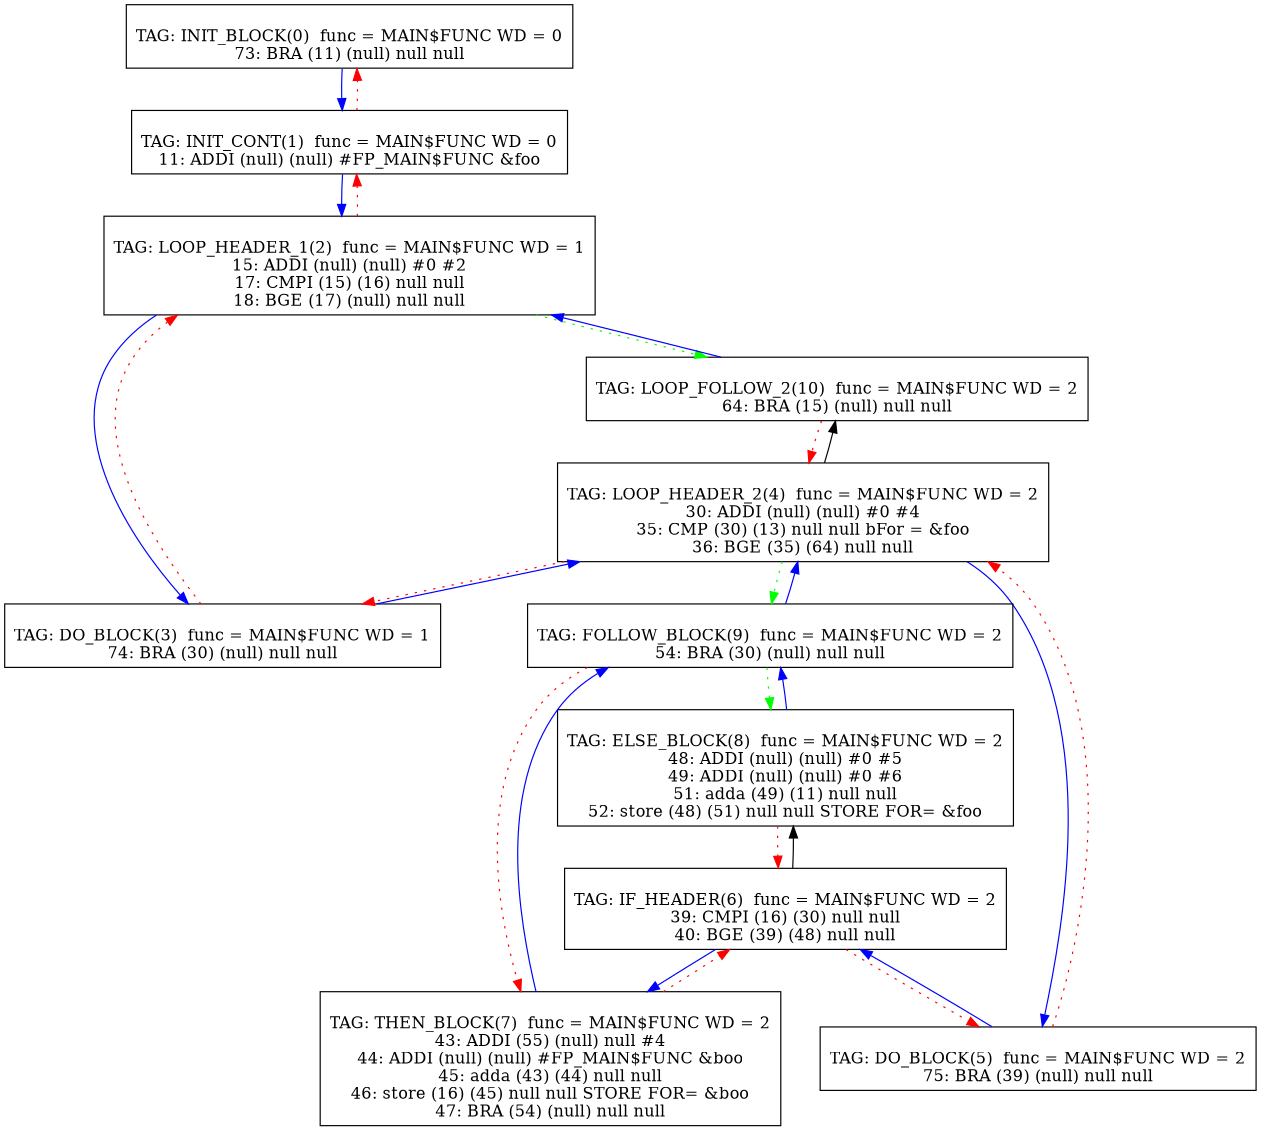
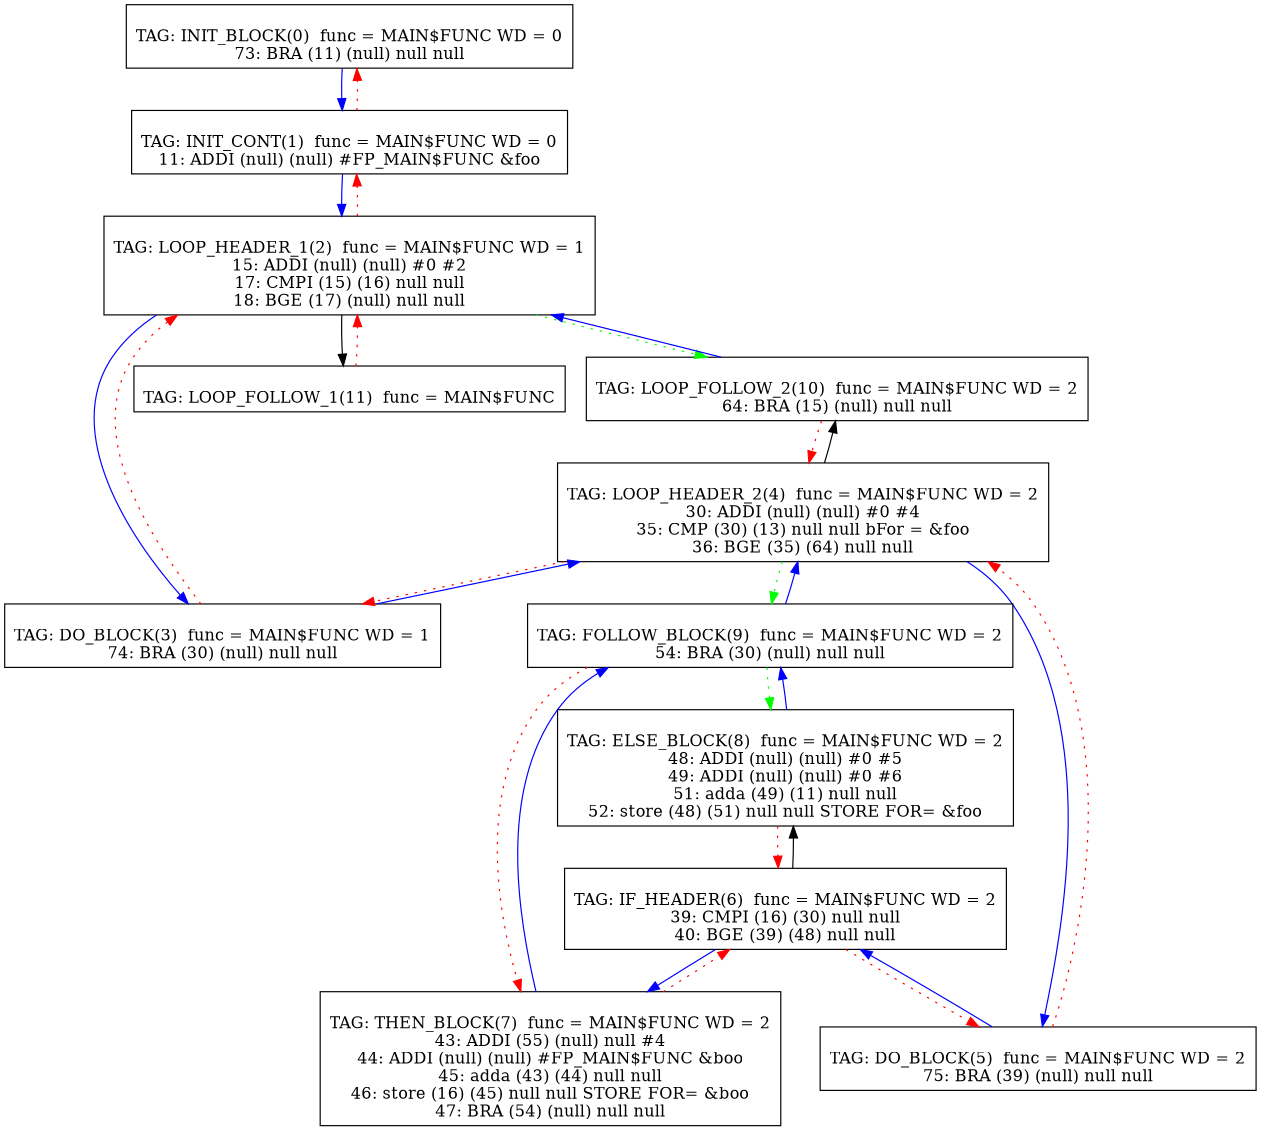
none -> (350, 389)
